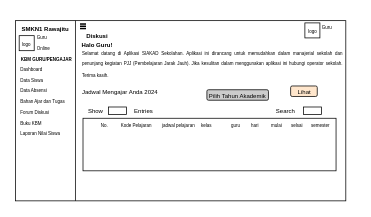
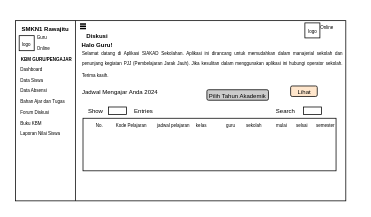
(327, 27) -> (327, 27)
(215, 124) -> (215, 124)
